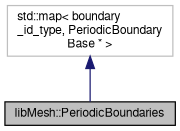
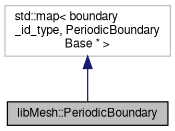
(90, 114) -> (88, 114)
